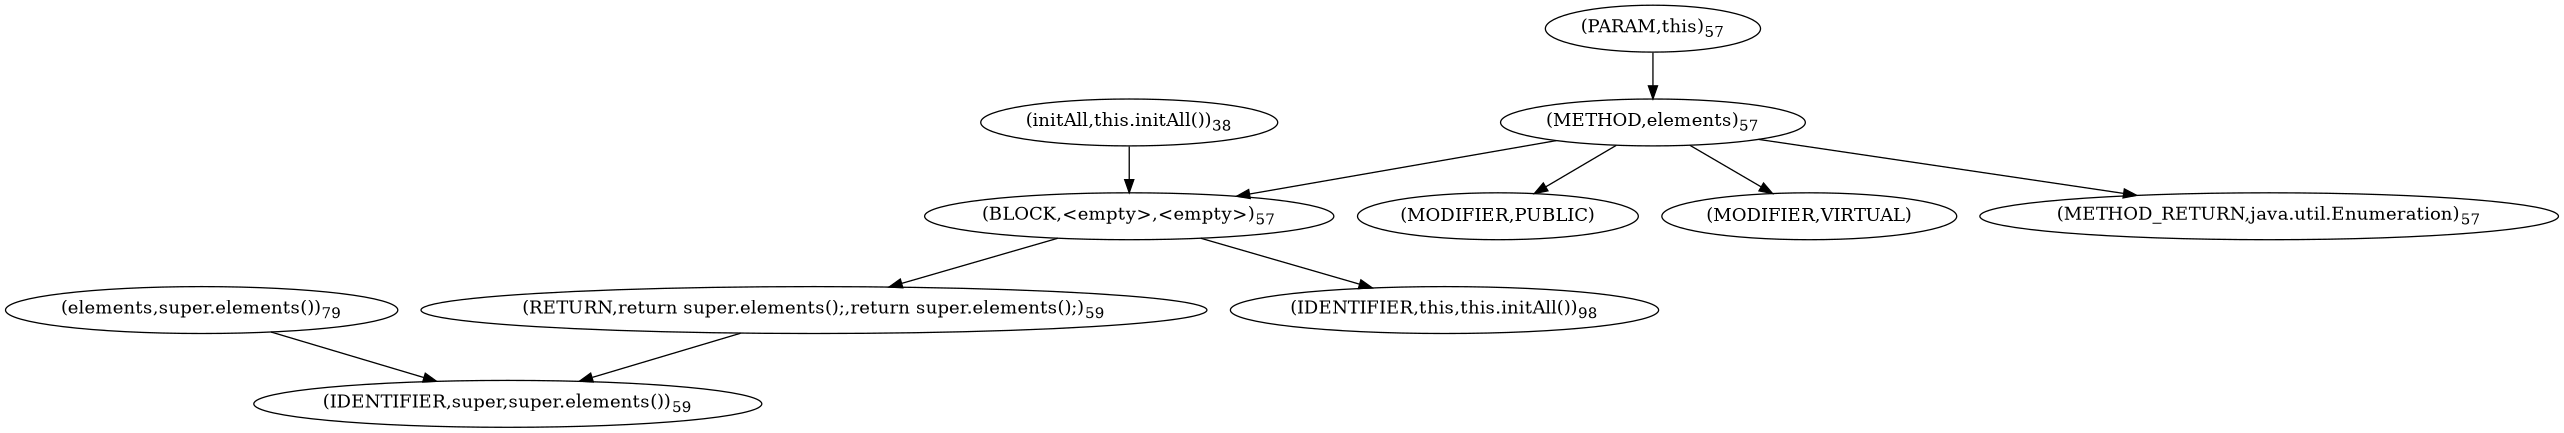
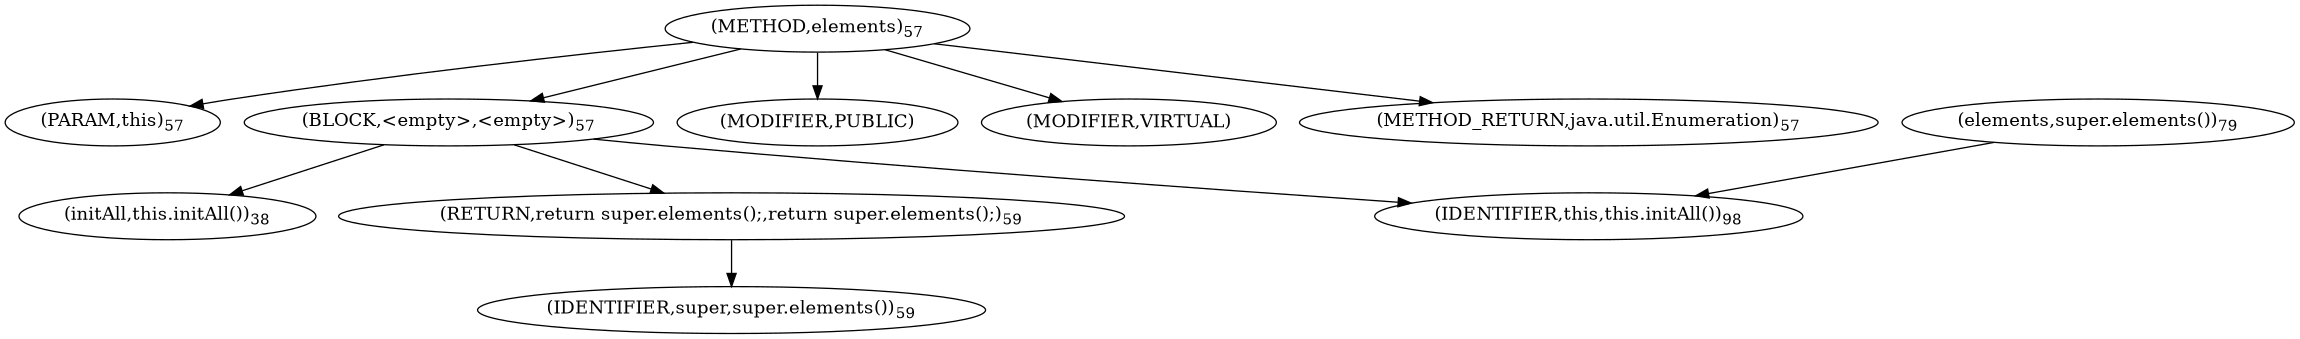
(1653, 69) -> (448, 70)
(1129, 163) -> (313, 168)
(348, 355) -> (1851, 168)
